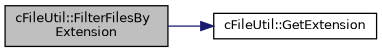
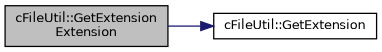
(87, 26) -> (87, 26)
